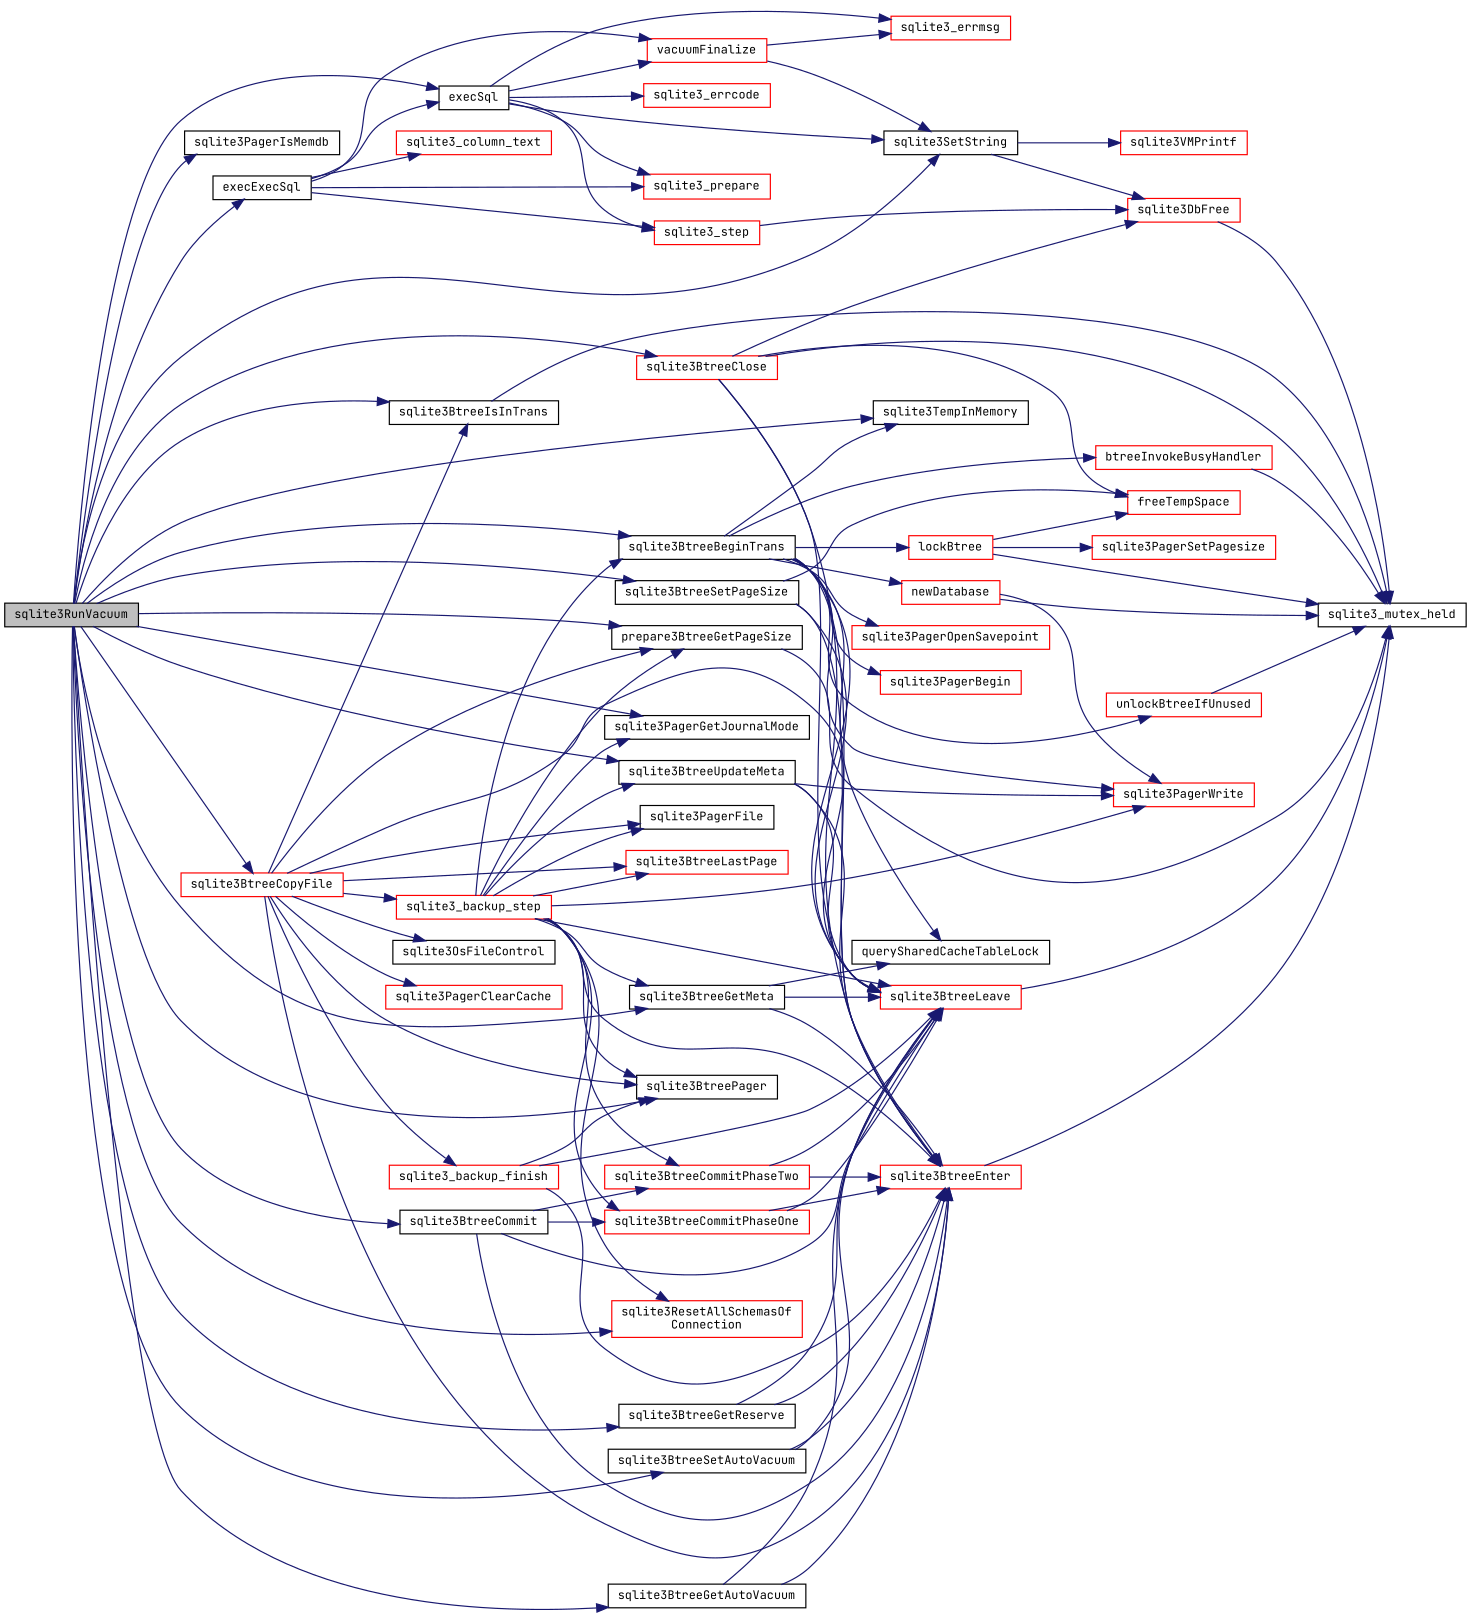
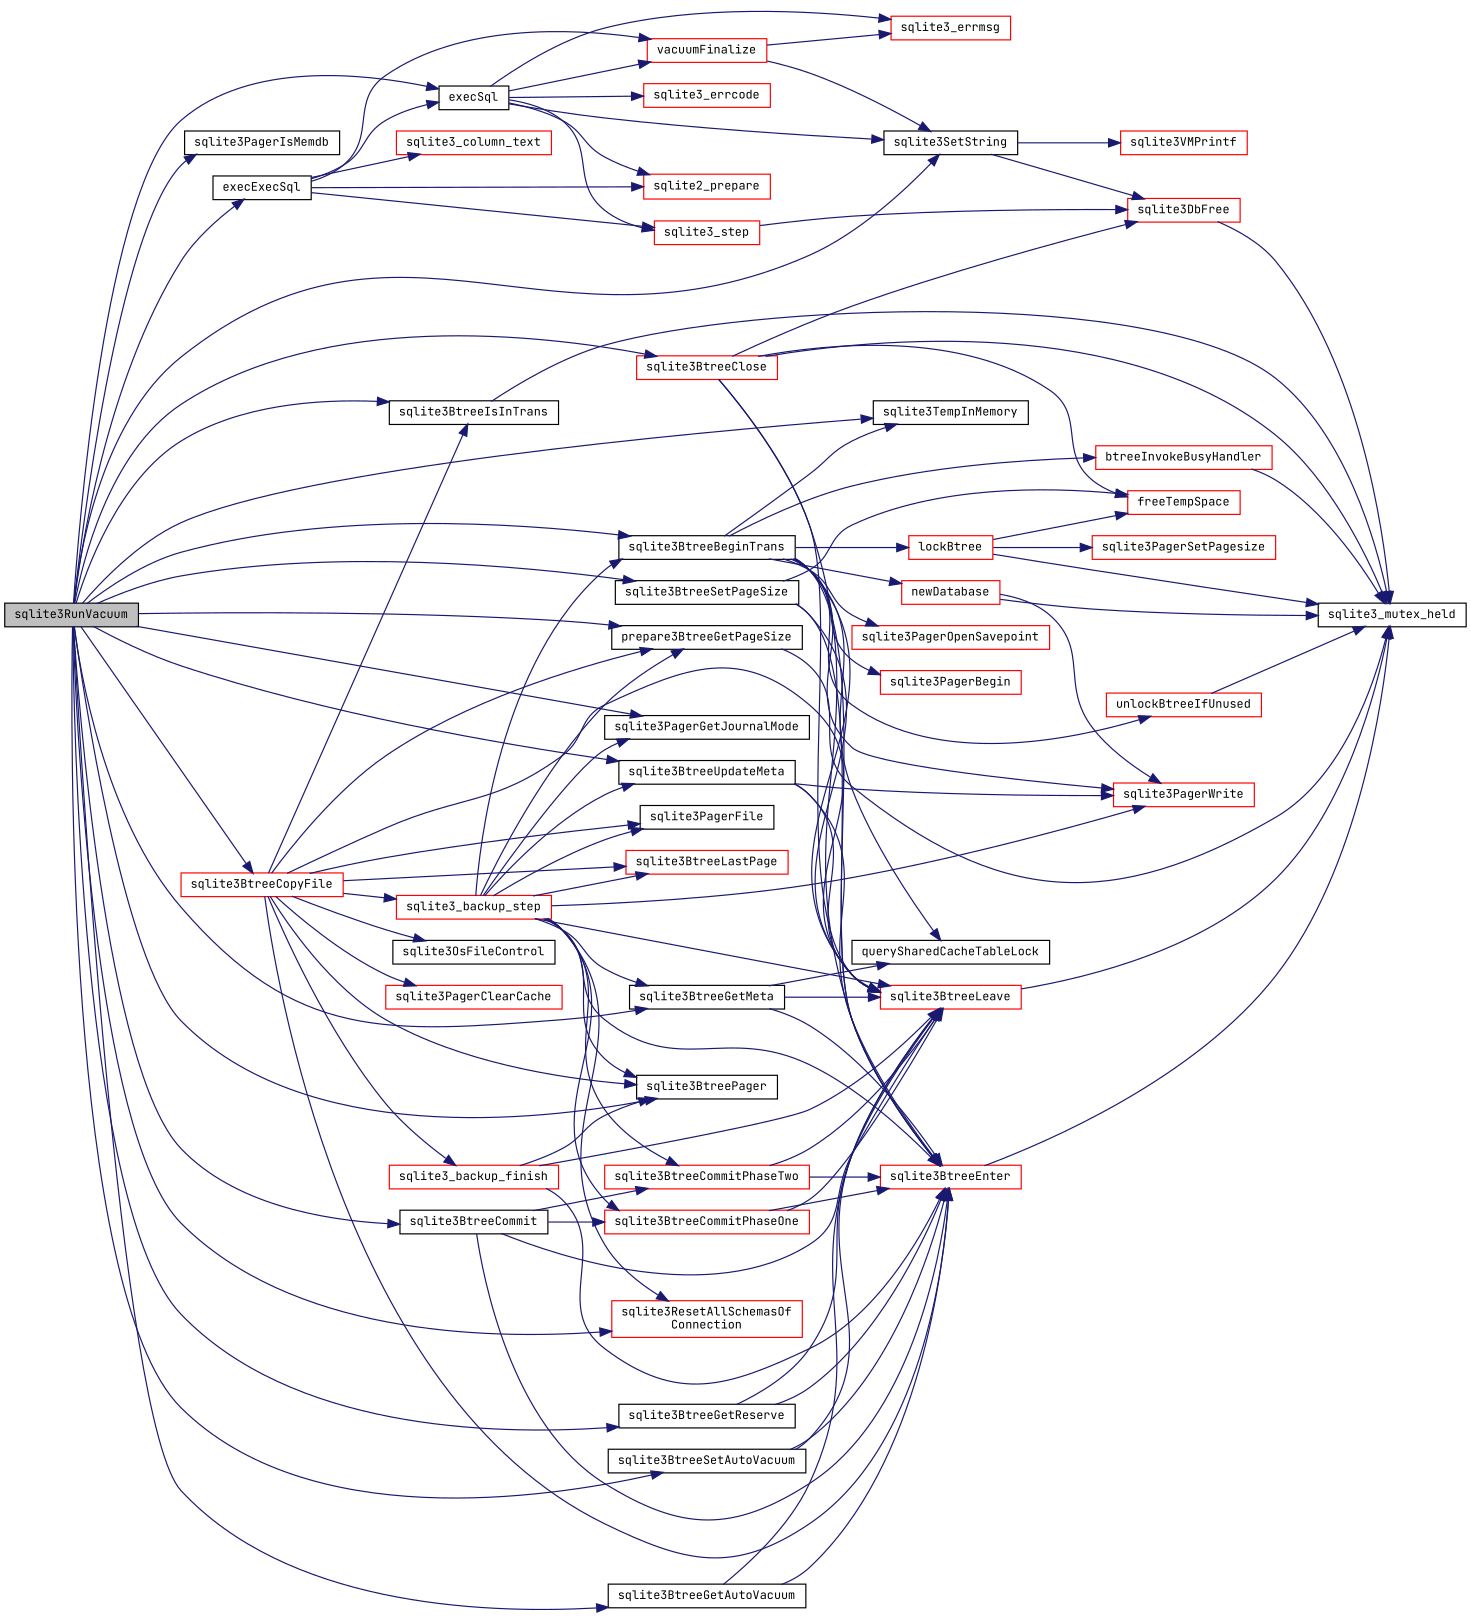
(707, 187) -> (707, 187)
